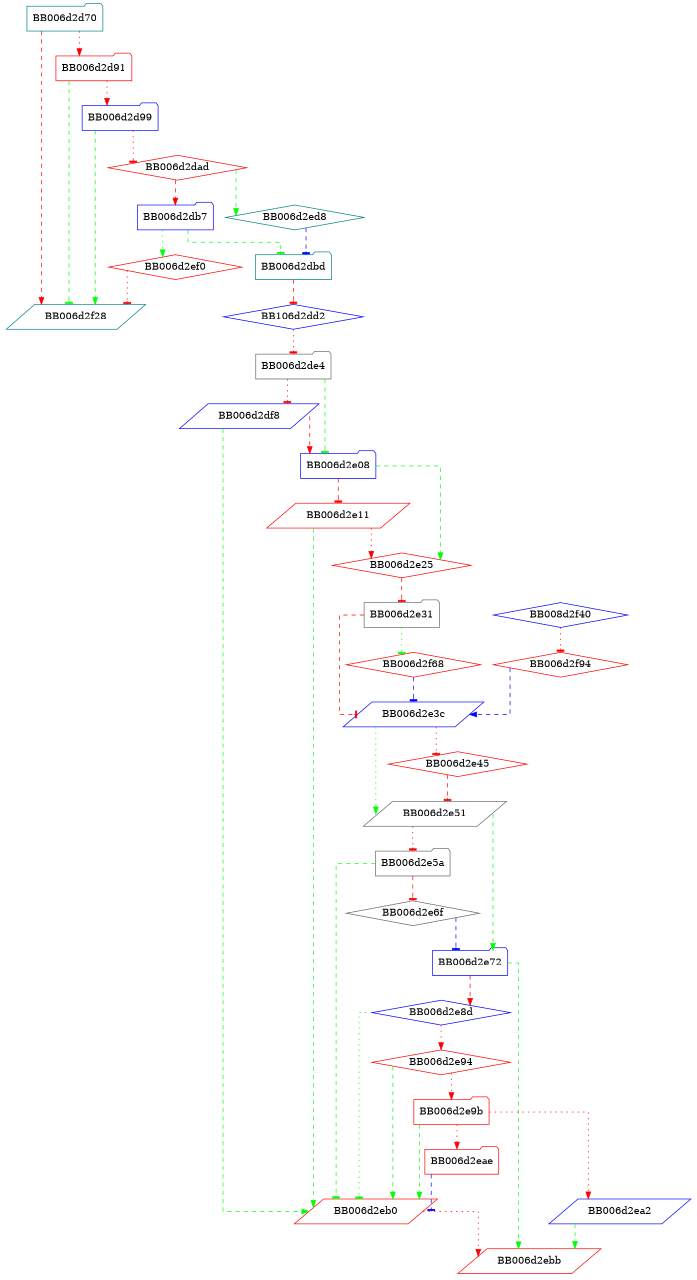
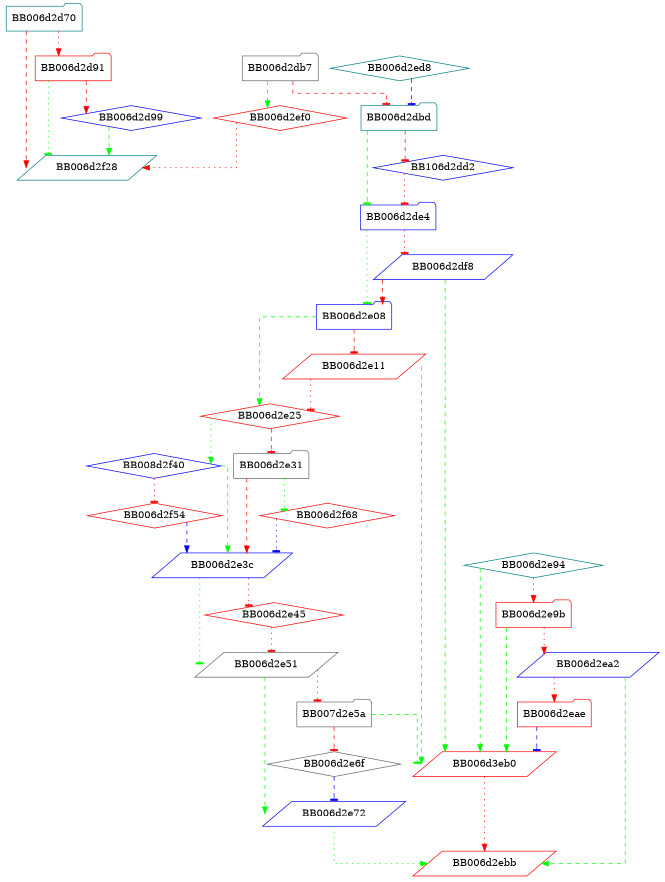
(107, 90) -> (86, 94)
(120, 118) -> (131, 118)
none -> (367, 166)
(177, 168) -> none
(69, 191) -> (48, 116)
(175, 217) -> (280, 68)
(163, 240) -> (268, 91)
(233, 242) -> (338, 93)
(127, 286) -> (216, 168)
(293, 367) -> (398, 217)
(325, 415) -> (367, 265)
none -> (211, 438)
none -> (228, 503)
(371, 540) -> (311, 393)
(340, 660) -> (247, 512)
(561, 665) -> (155, 516)
(413, 688) -> (276, 534)
(376, 767) -> (200, 620)
(448, 786) -> (272, 638)
(413, 864) -> (334, 714)
(470, 963) -> (334, 814)
(441, 1013) -> none
(441, 1062) -> (534, 565)
(519, 1097) -> (359, 864)
(457, 1133) -> (554, 686)
(366, 1211) -> (485, 764)
